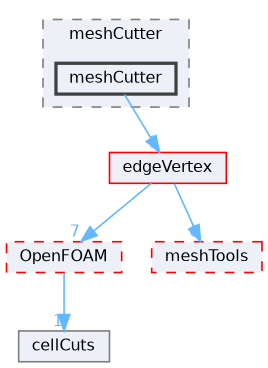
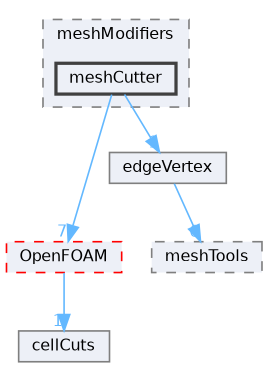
(116, 35) -> (116, 35)
(168, 168) -> (168, 168)
(122, 207) -> (92, 160)
(207, 257) -> (207, 257)
